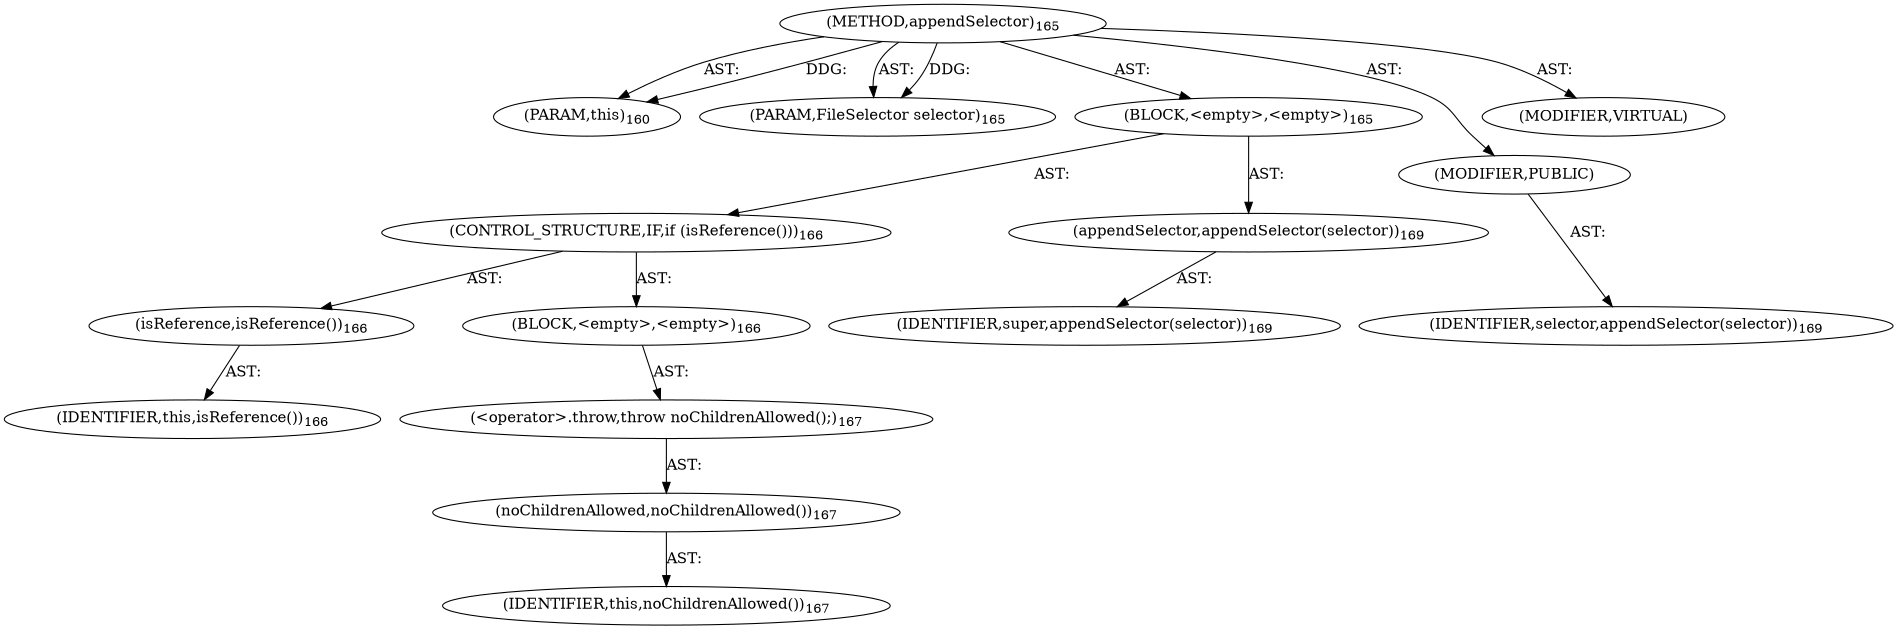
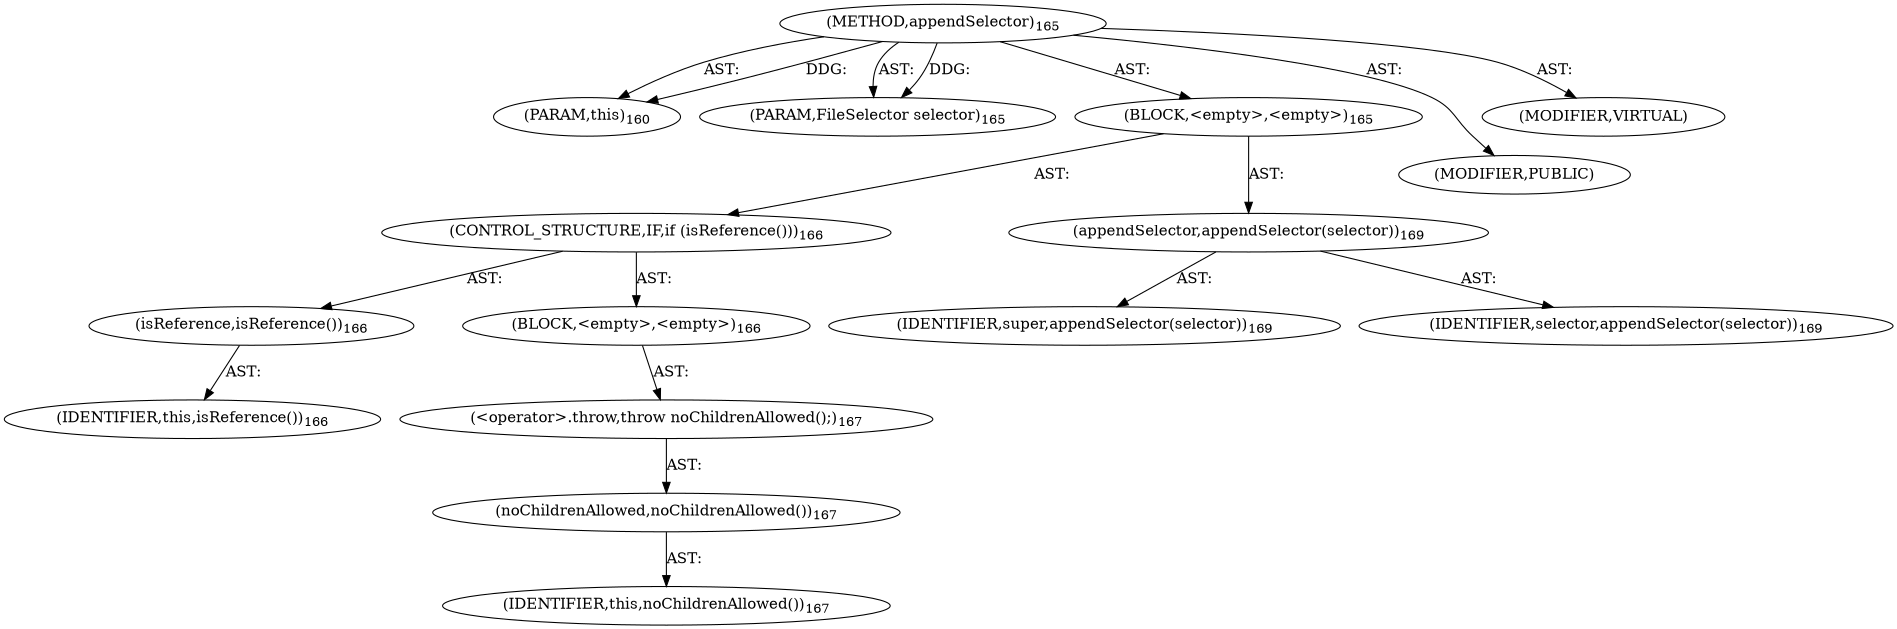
(1567, 246) -> (1432, 278)
